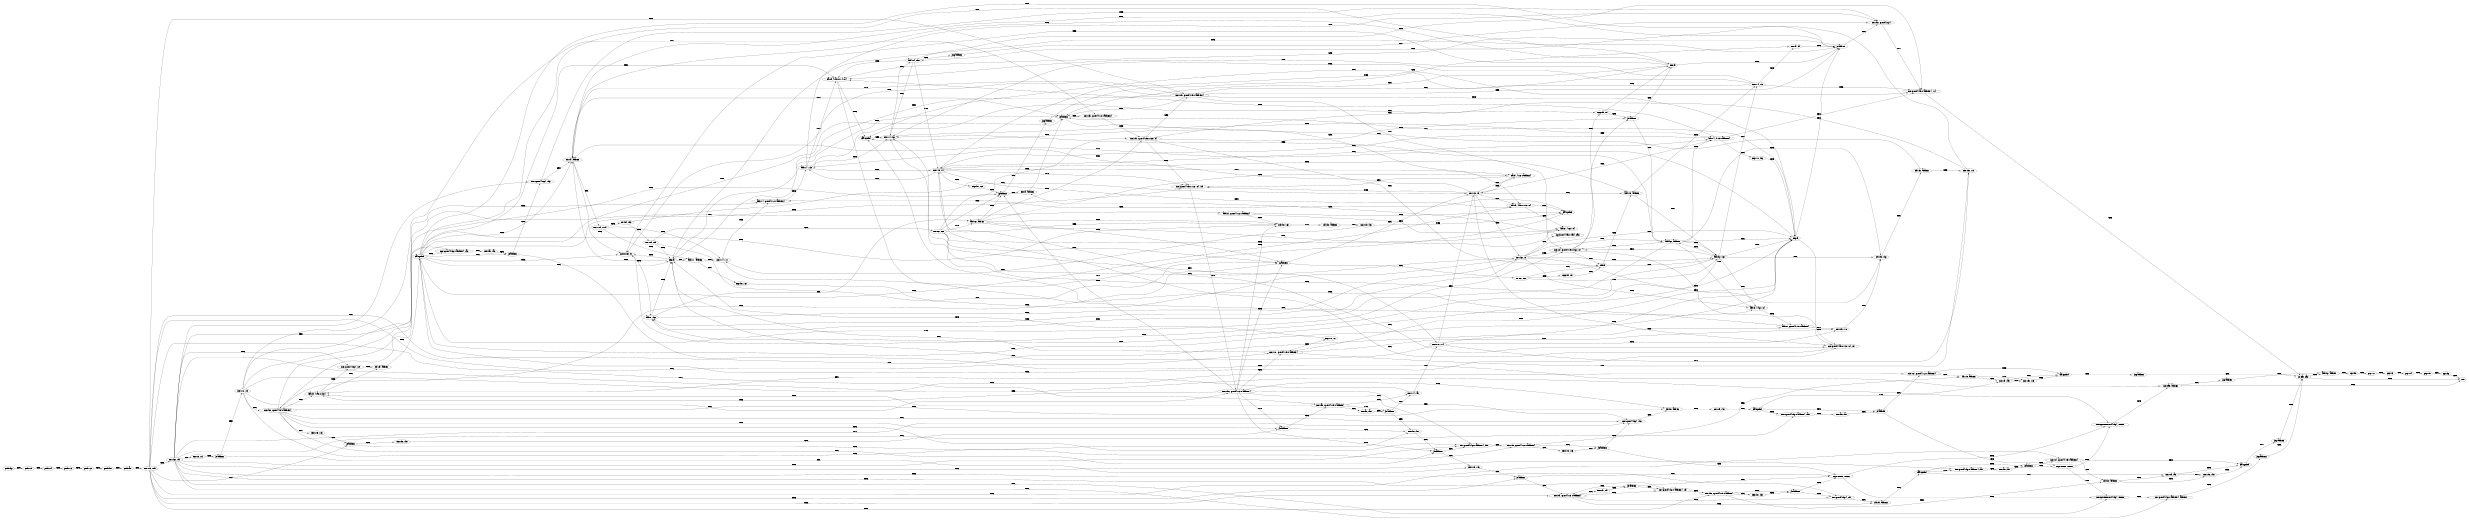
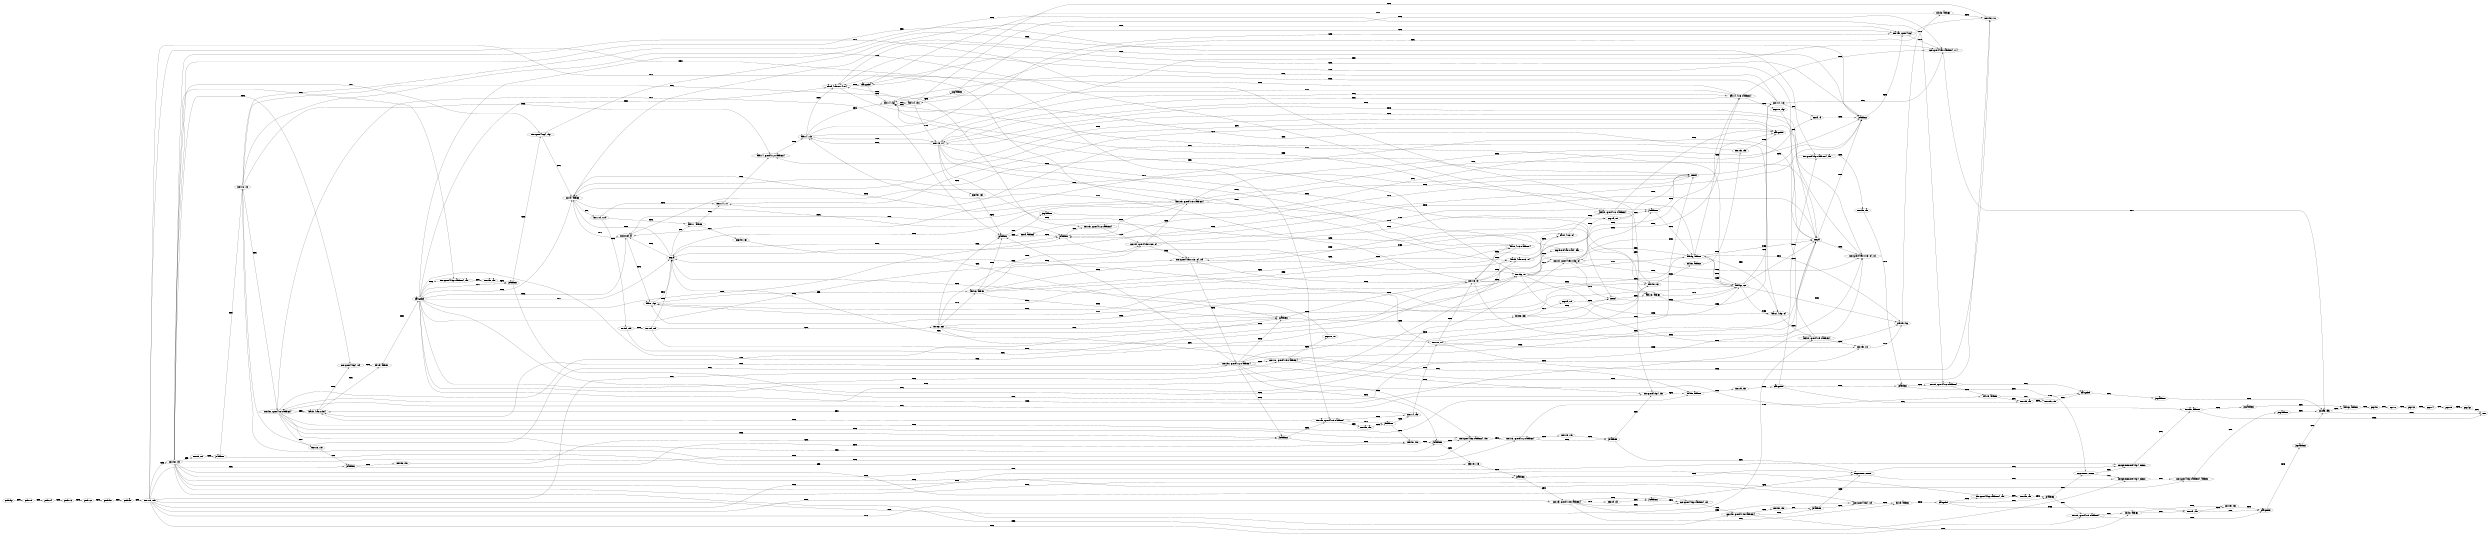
(1384, 188) -> (1431, 242)
(1412, 229) -> (1582, 222)
